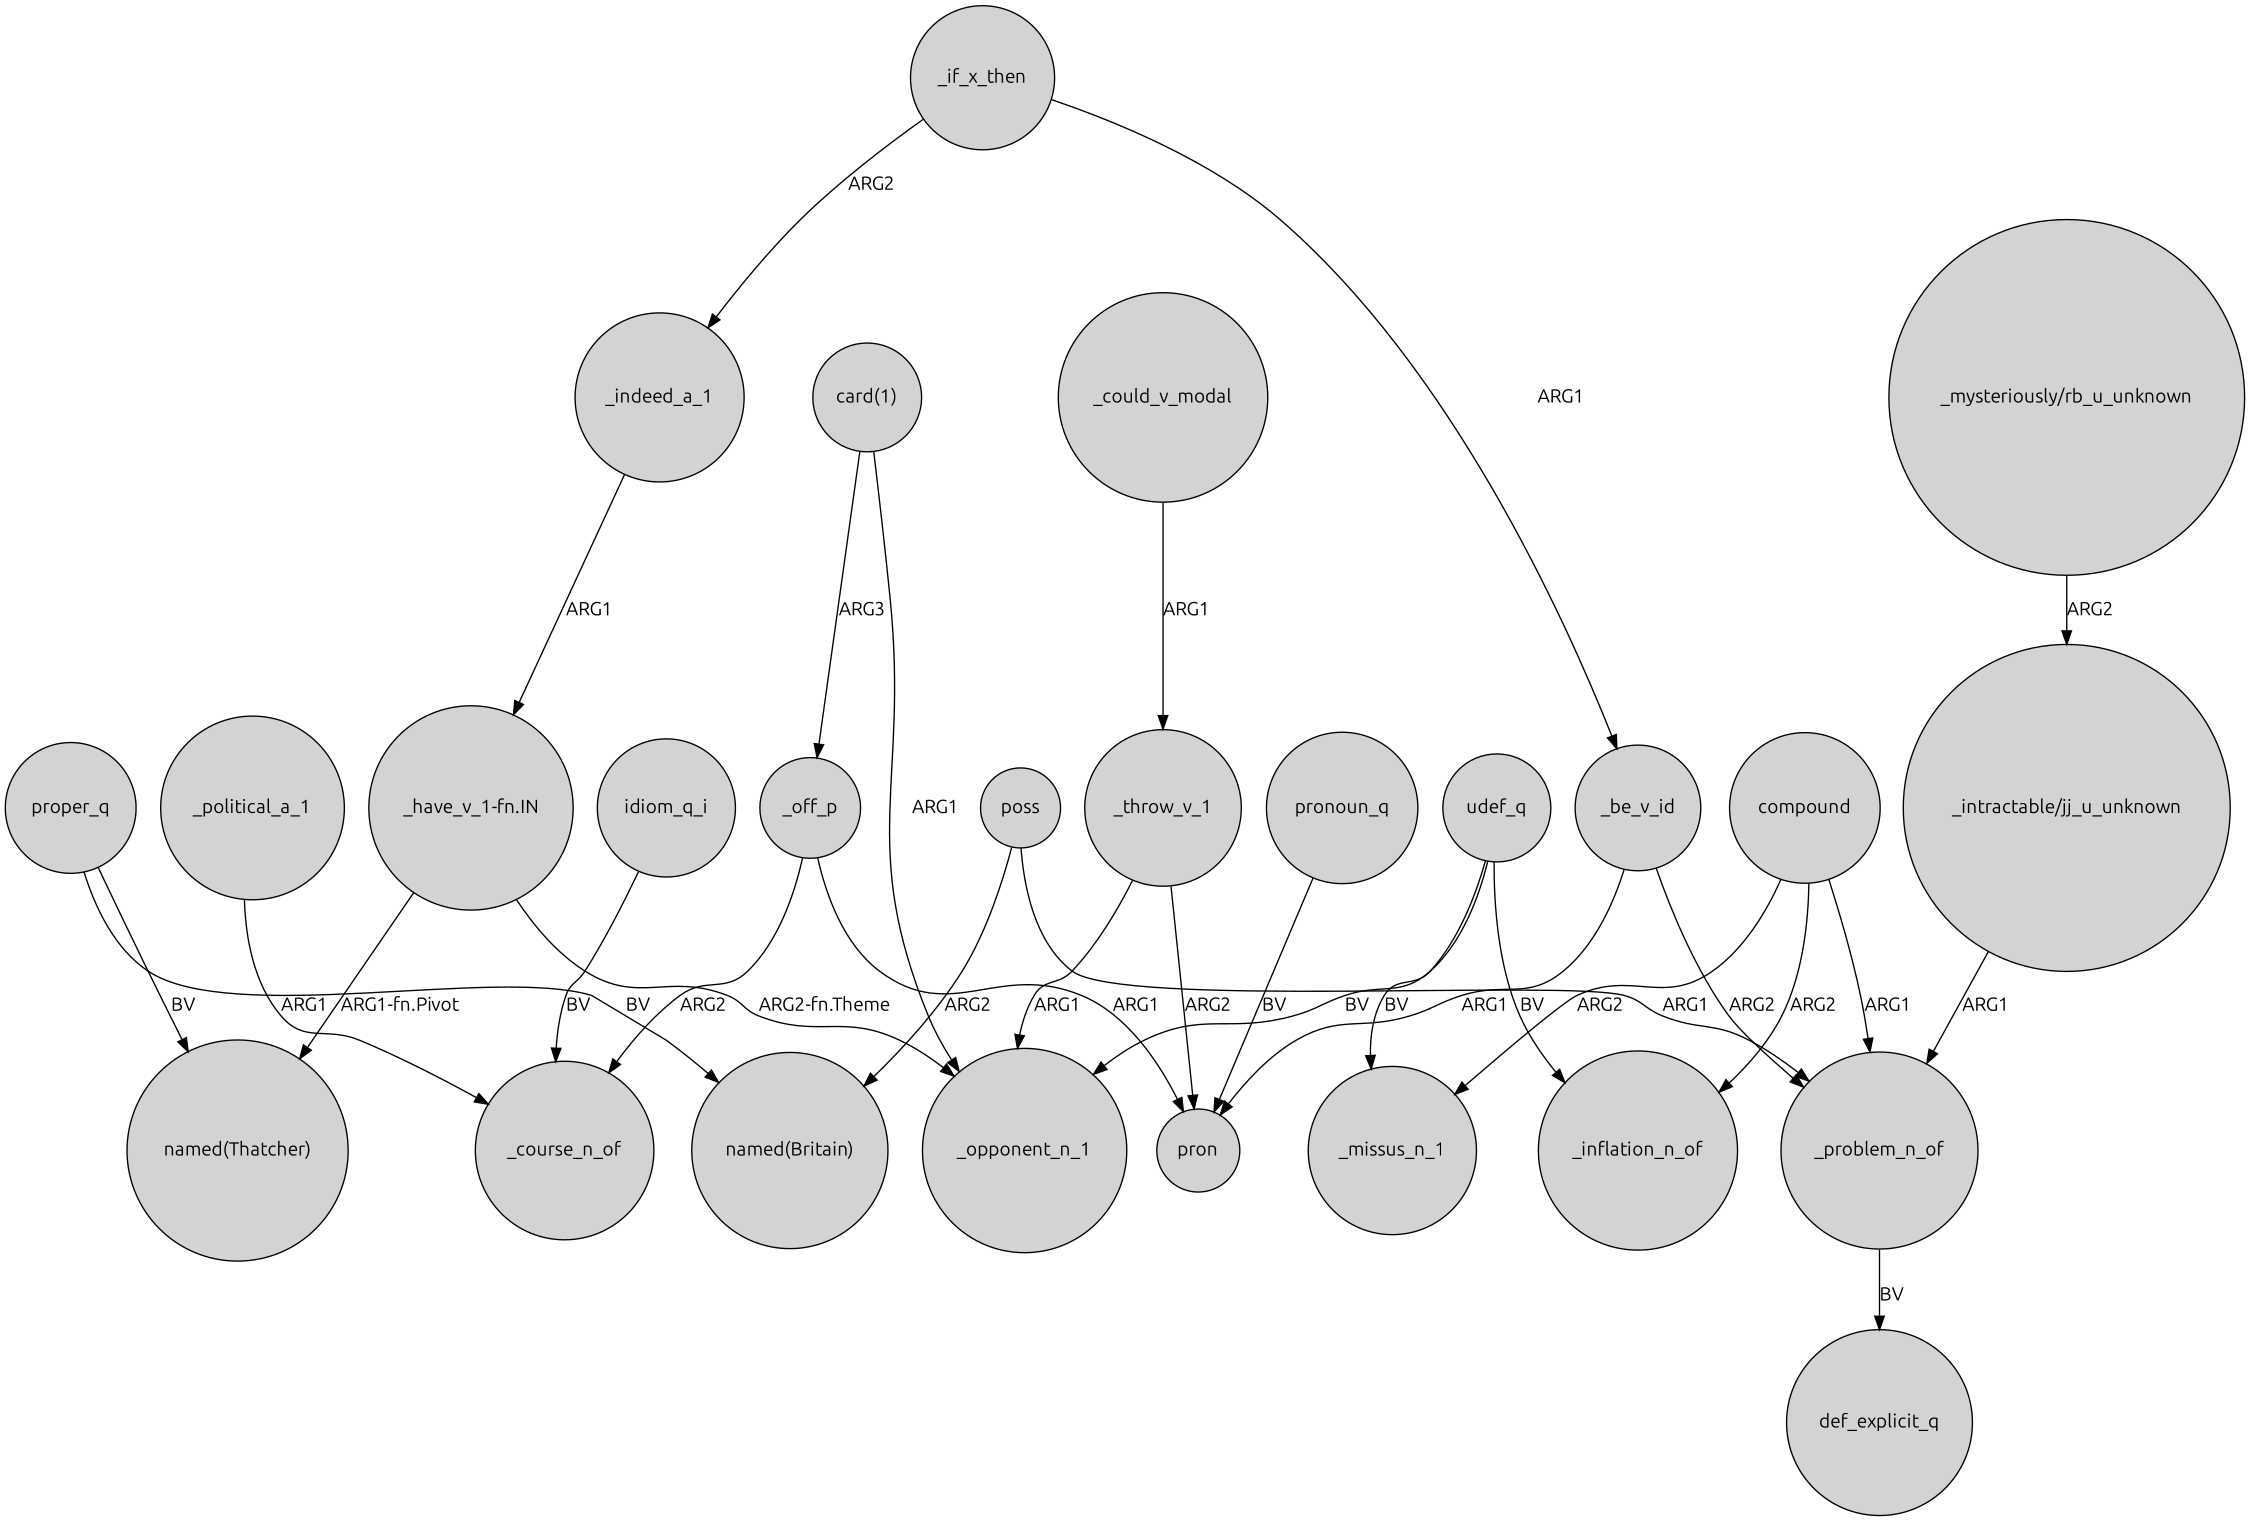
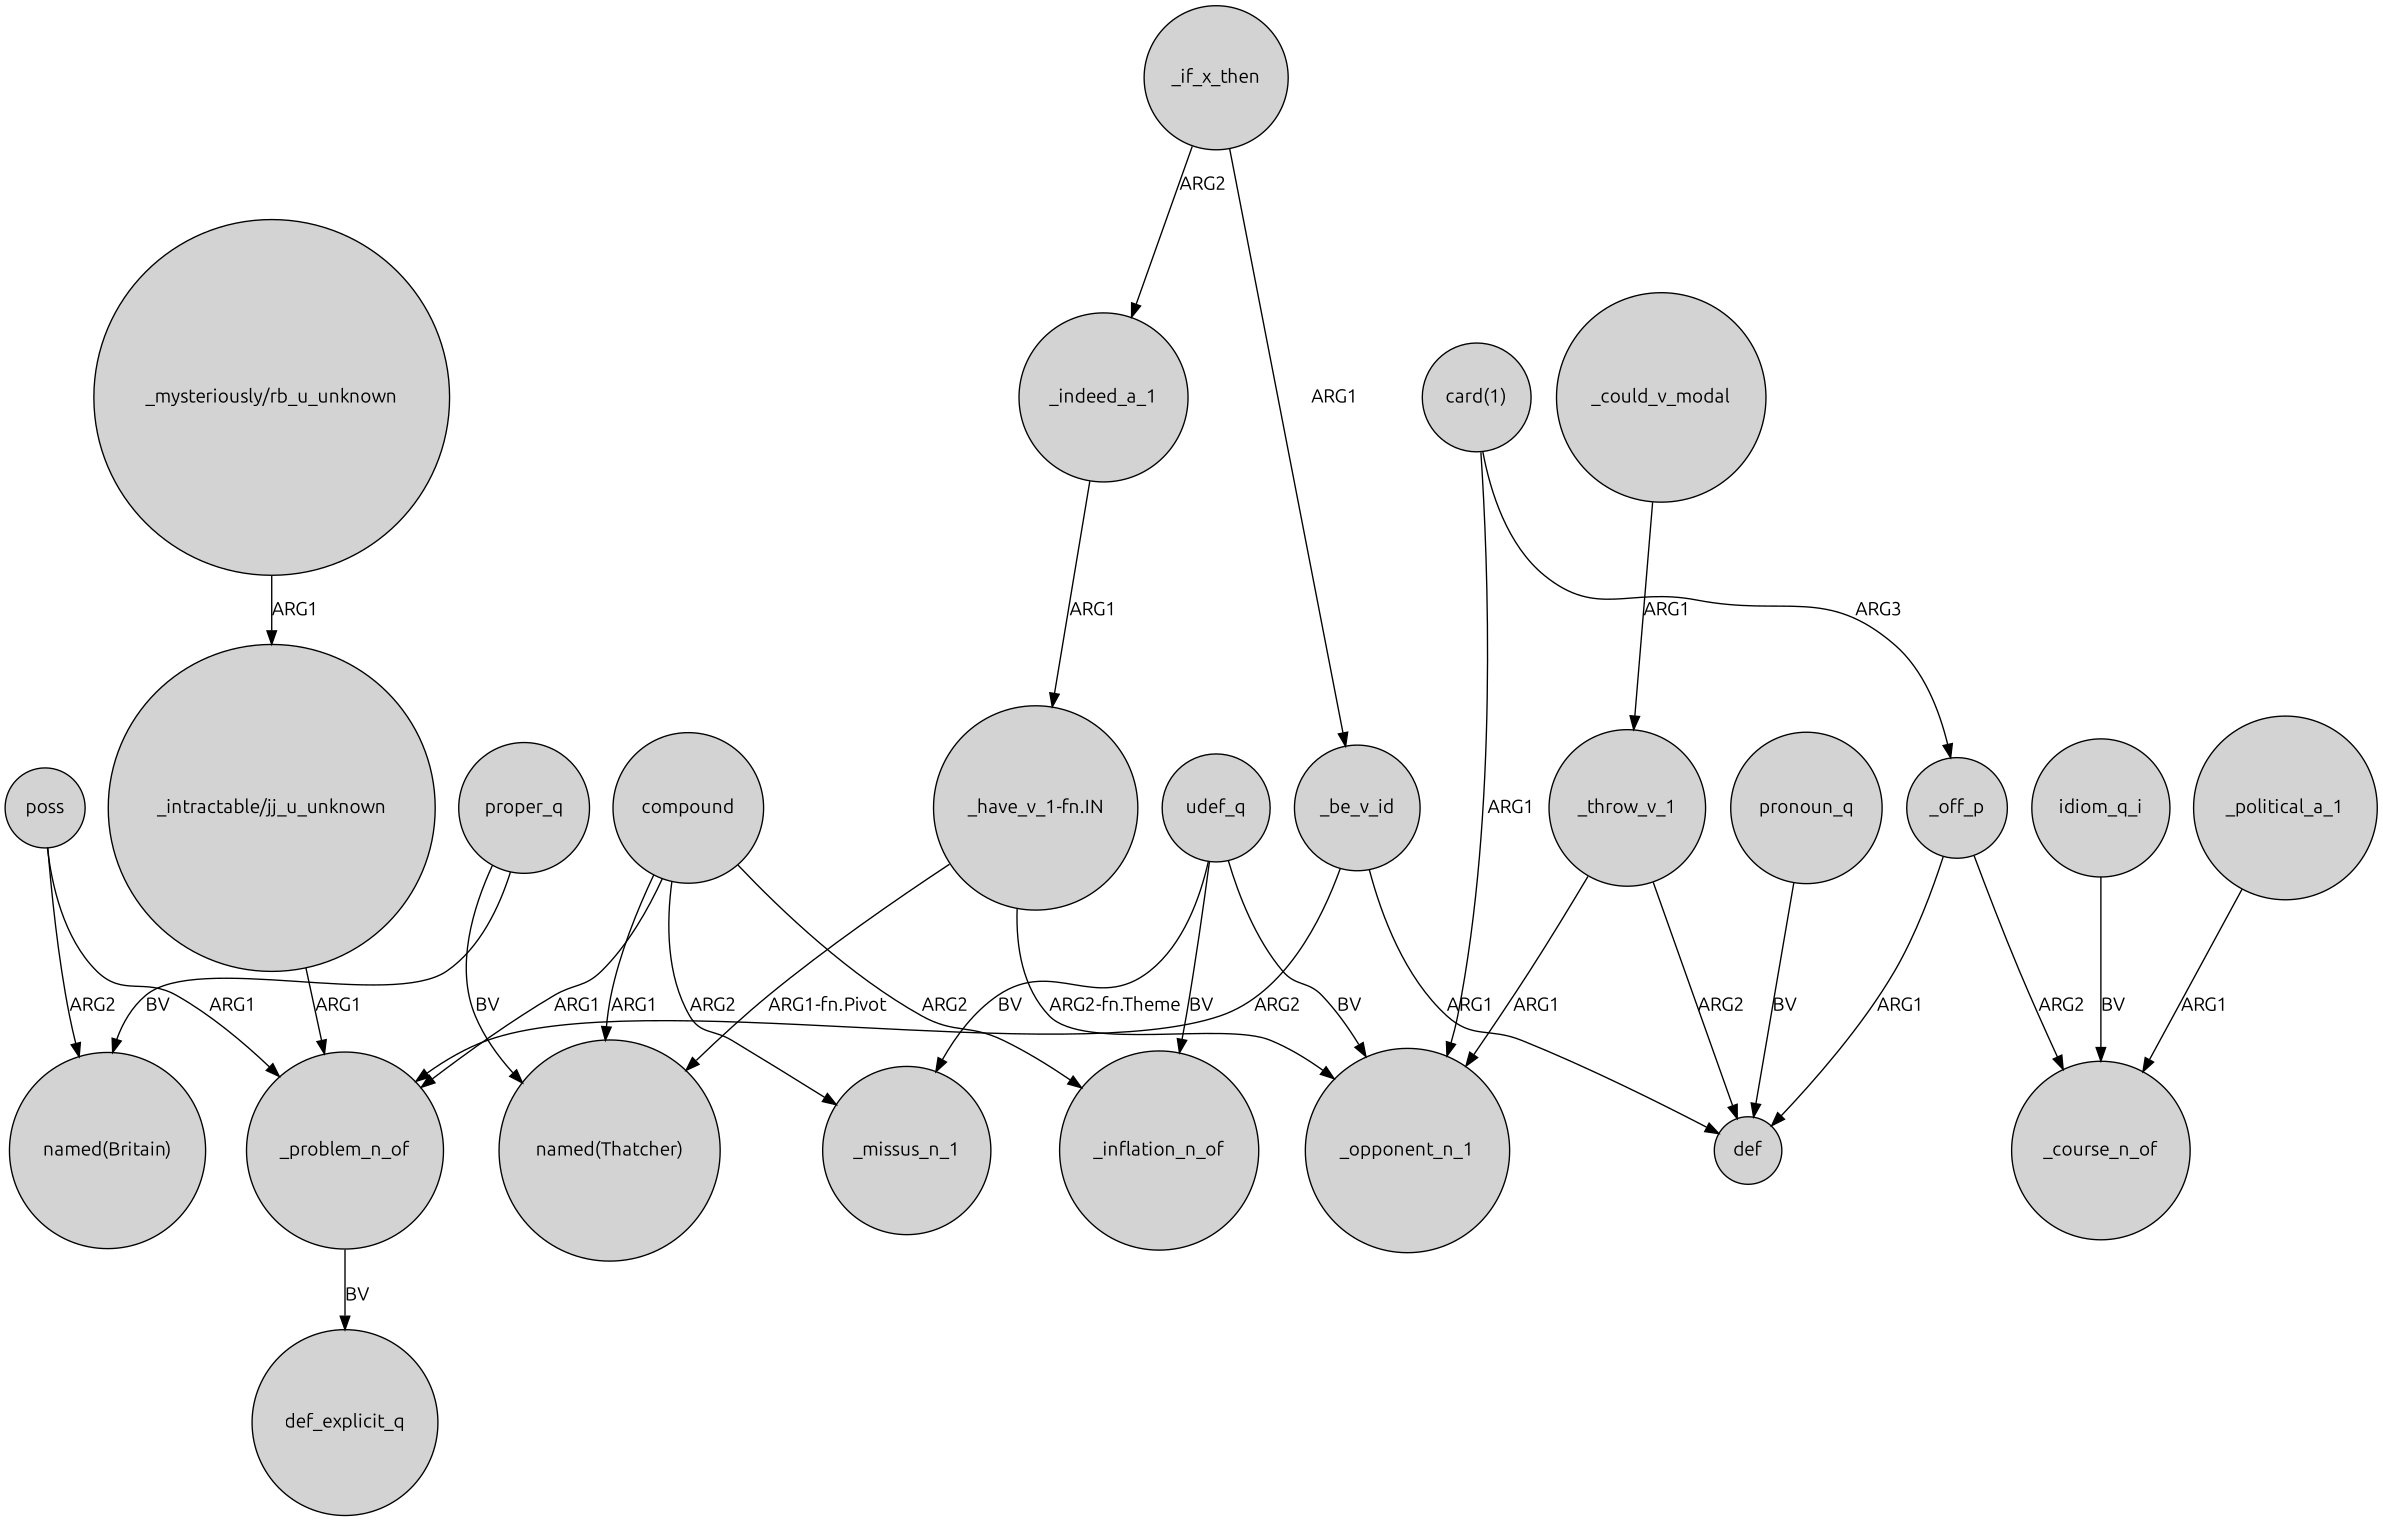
(2091, 610) -> (295, 610)
none -> (618, 968)
(1198, 1151) -> (1748, 1151)
